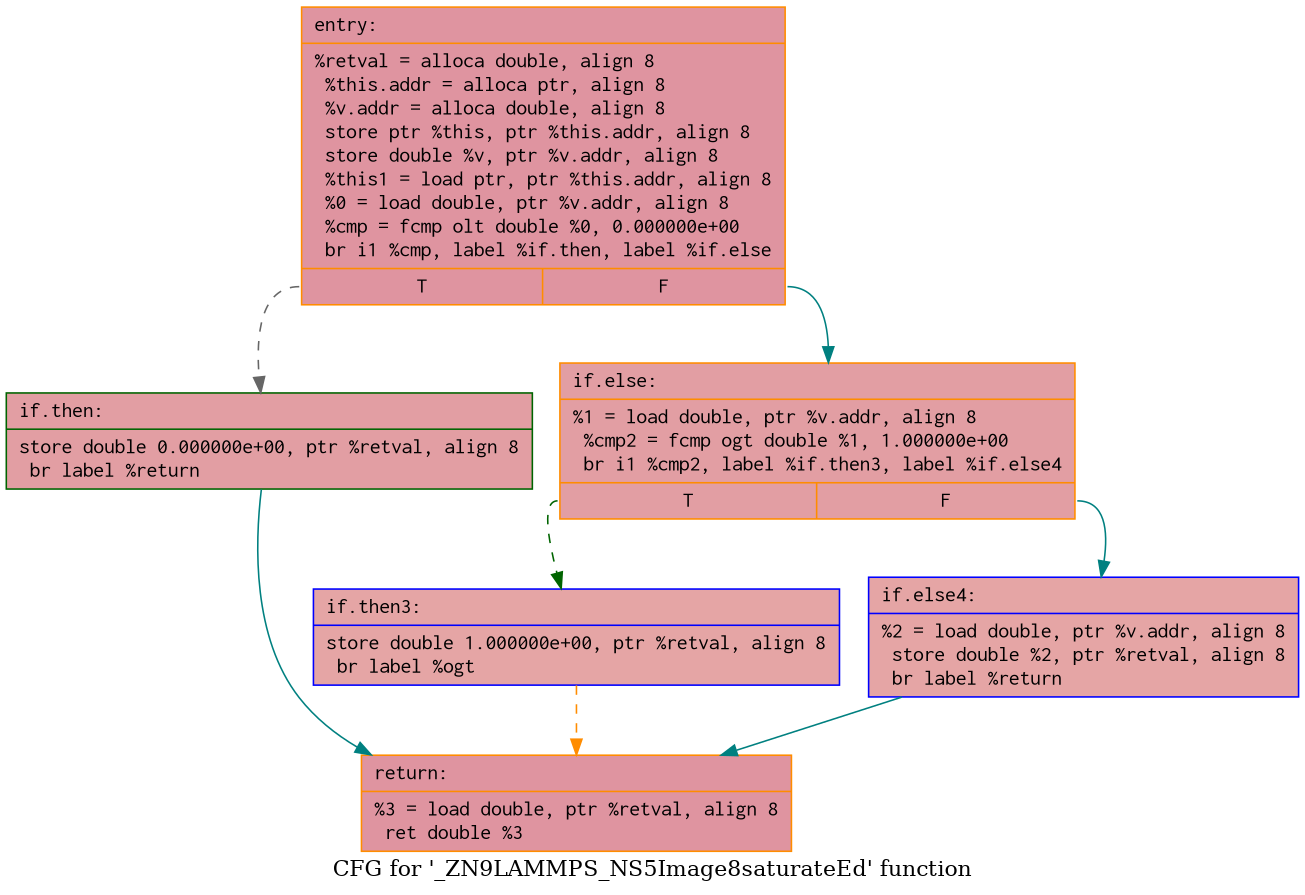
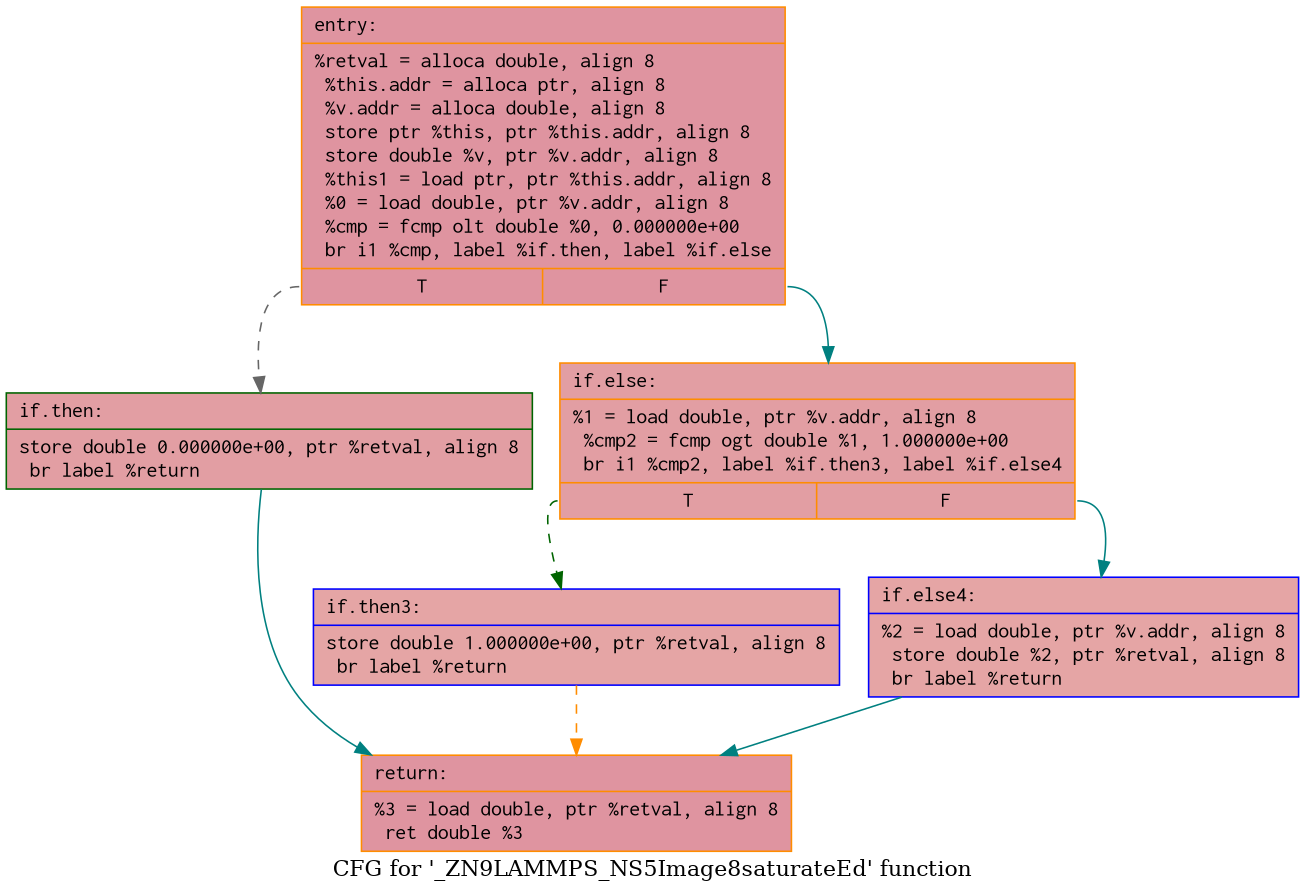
(401, 666) -> (417, 666)
